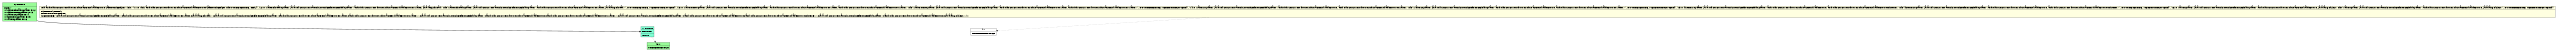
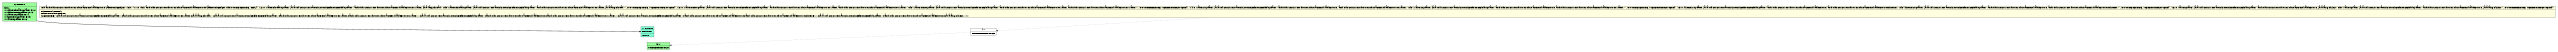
(8, 8) -> (7, 8)
(653, 39) -> (821, 39)
